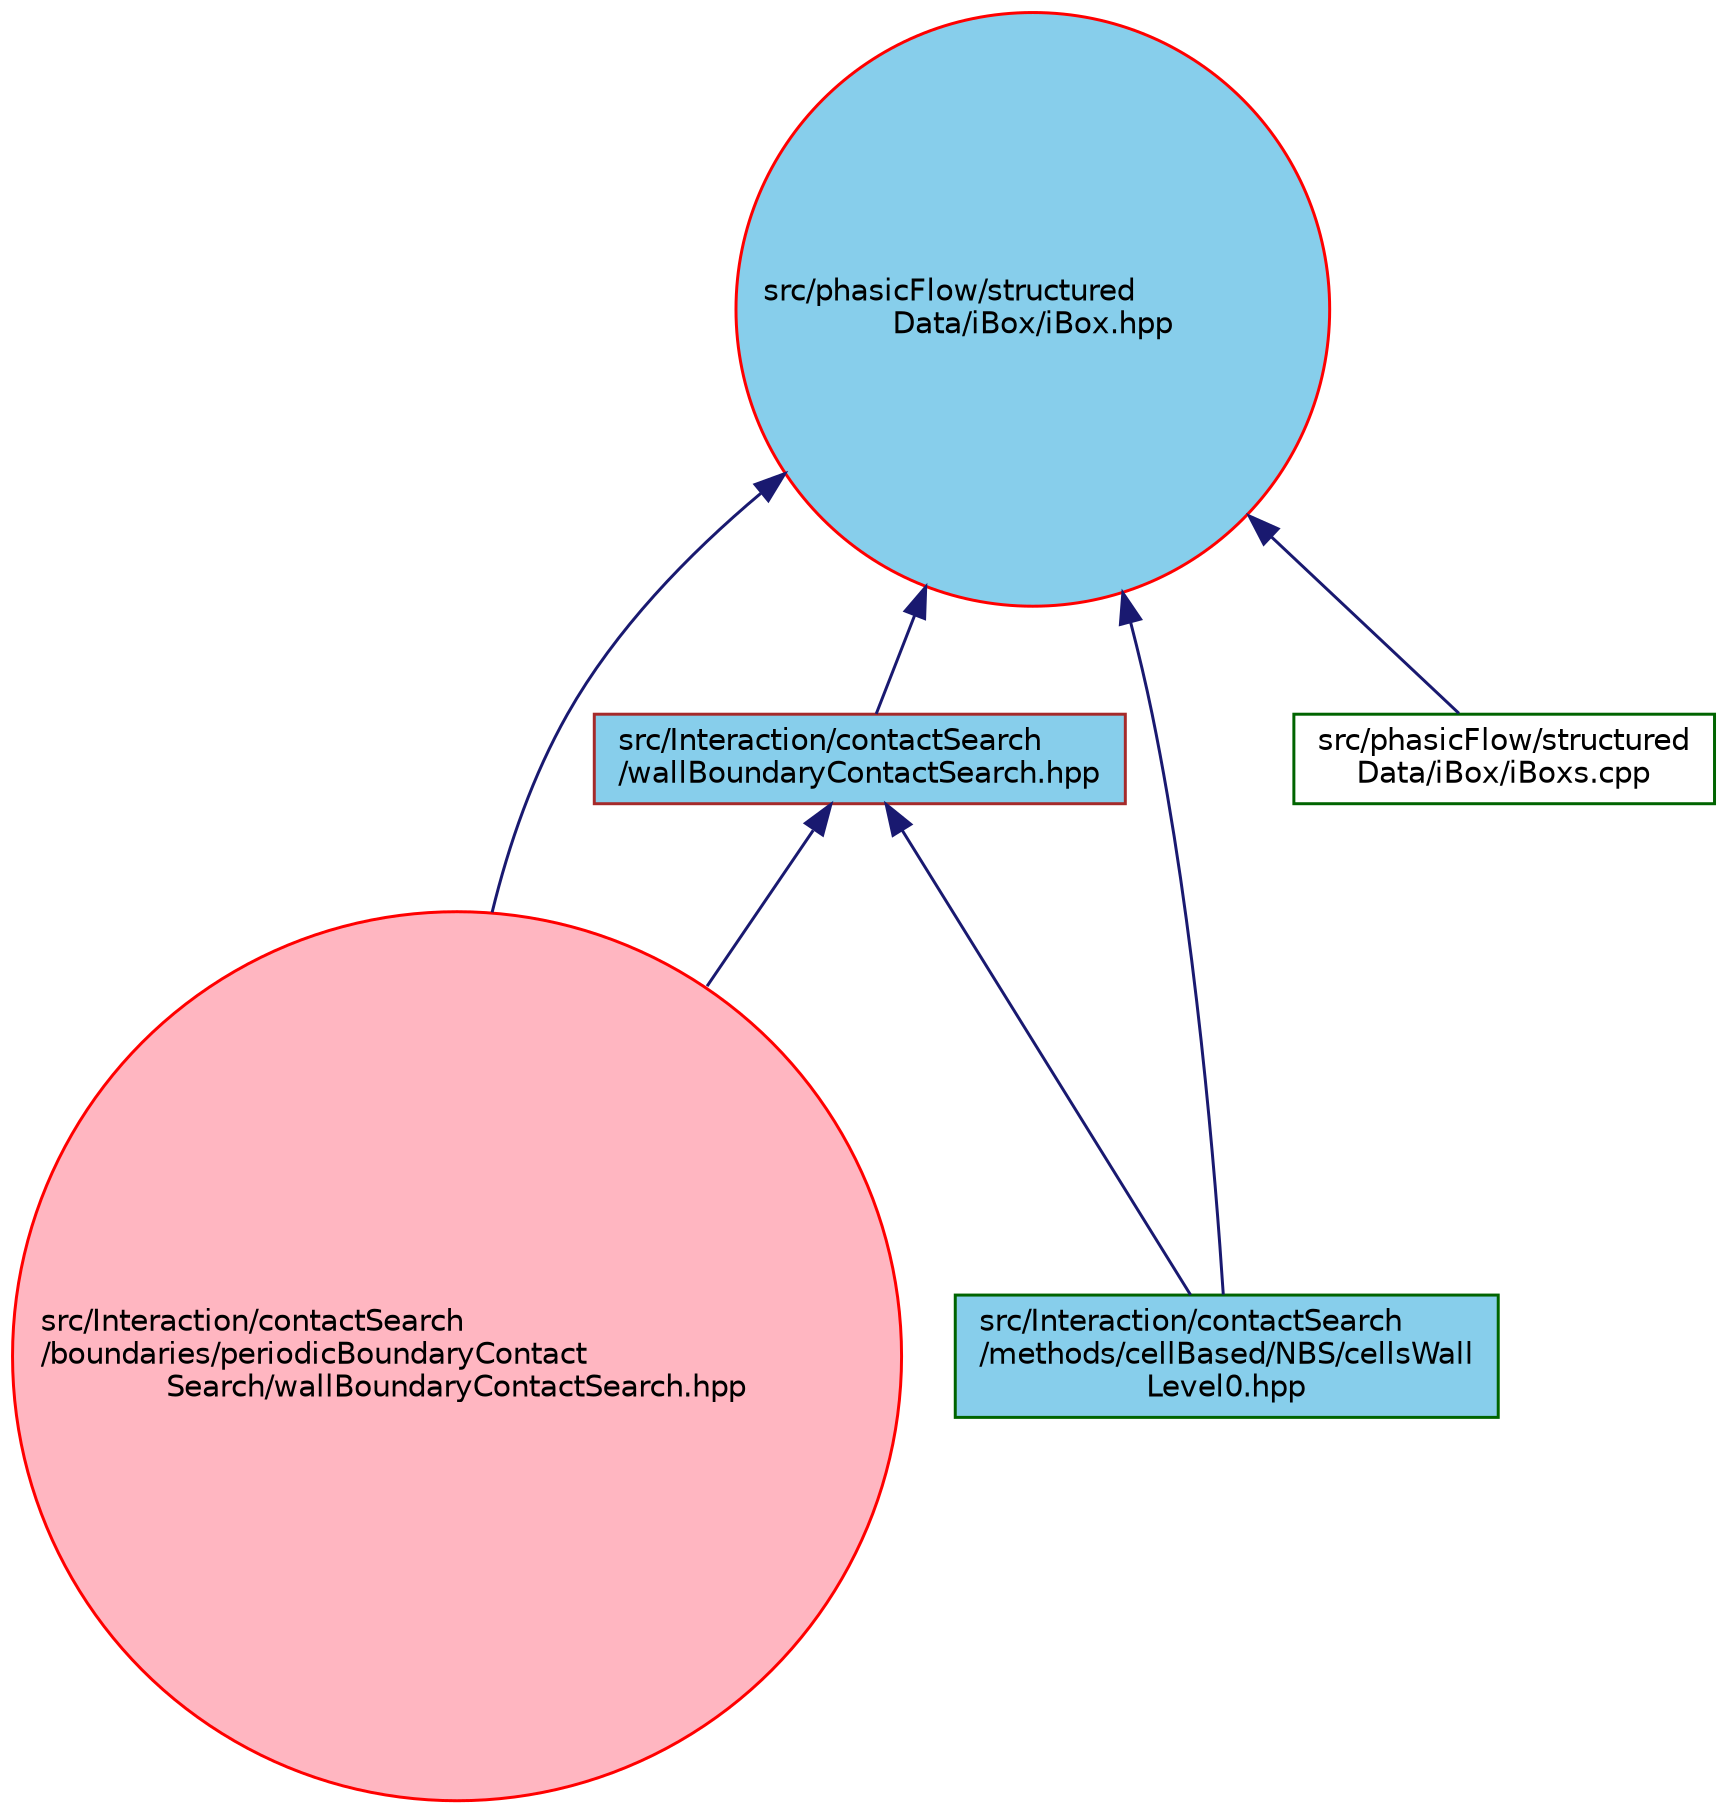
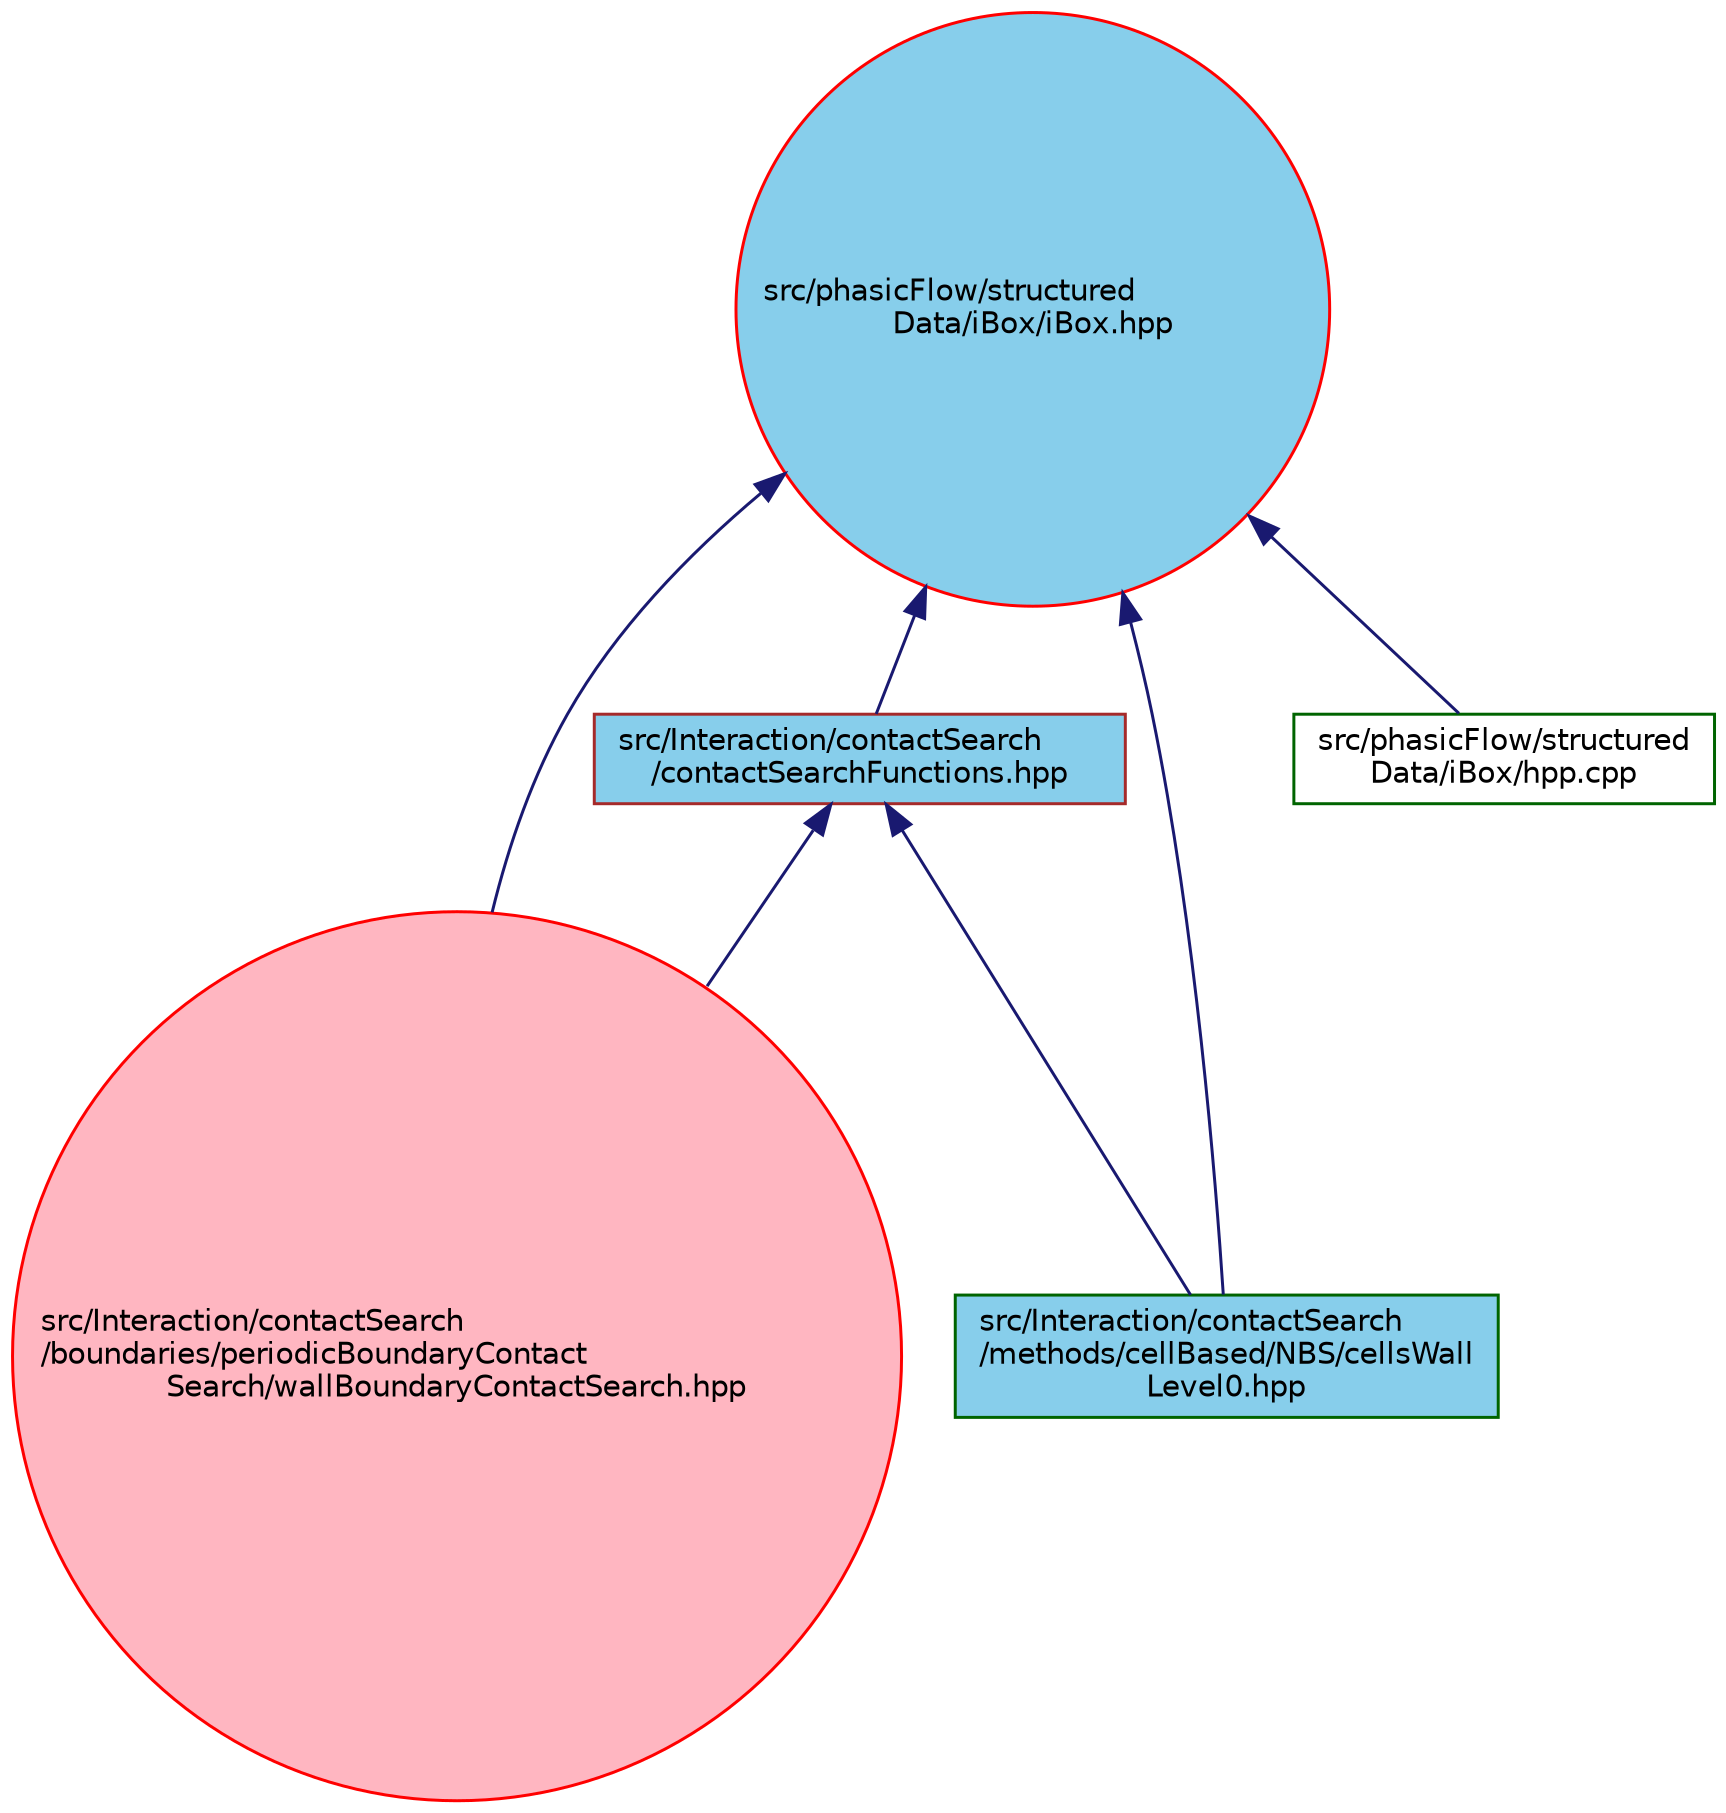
(860, 759) -> (860, 759)
(1504, 759) -> (1504, 759)
